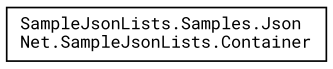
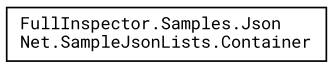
(167, 34) -> (167, 34)
